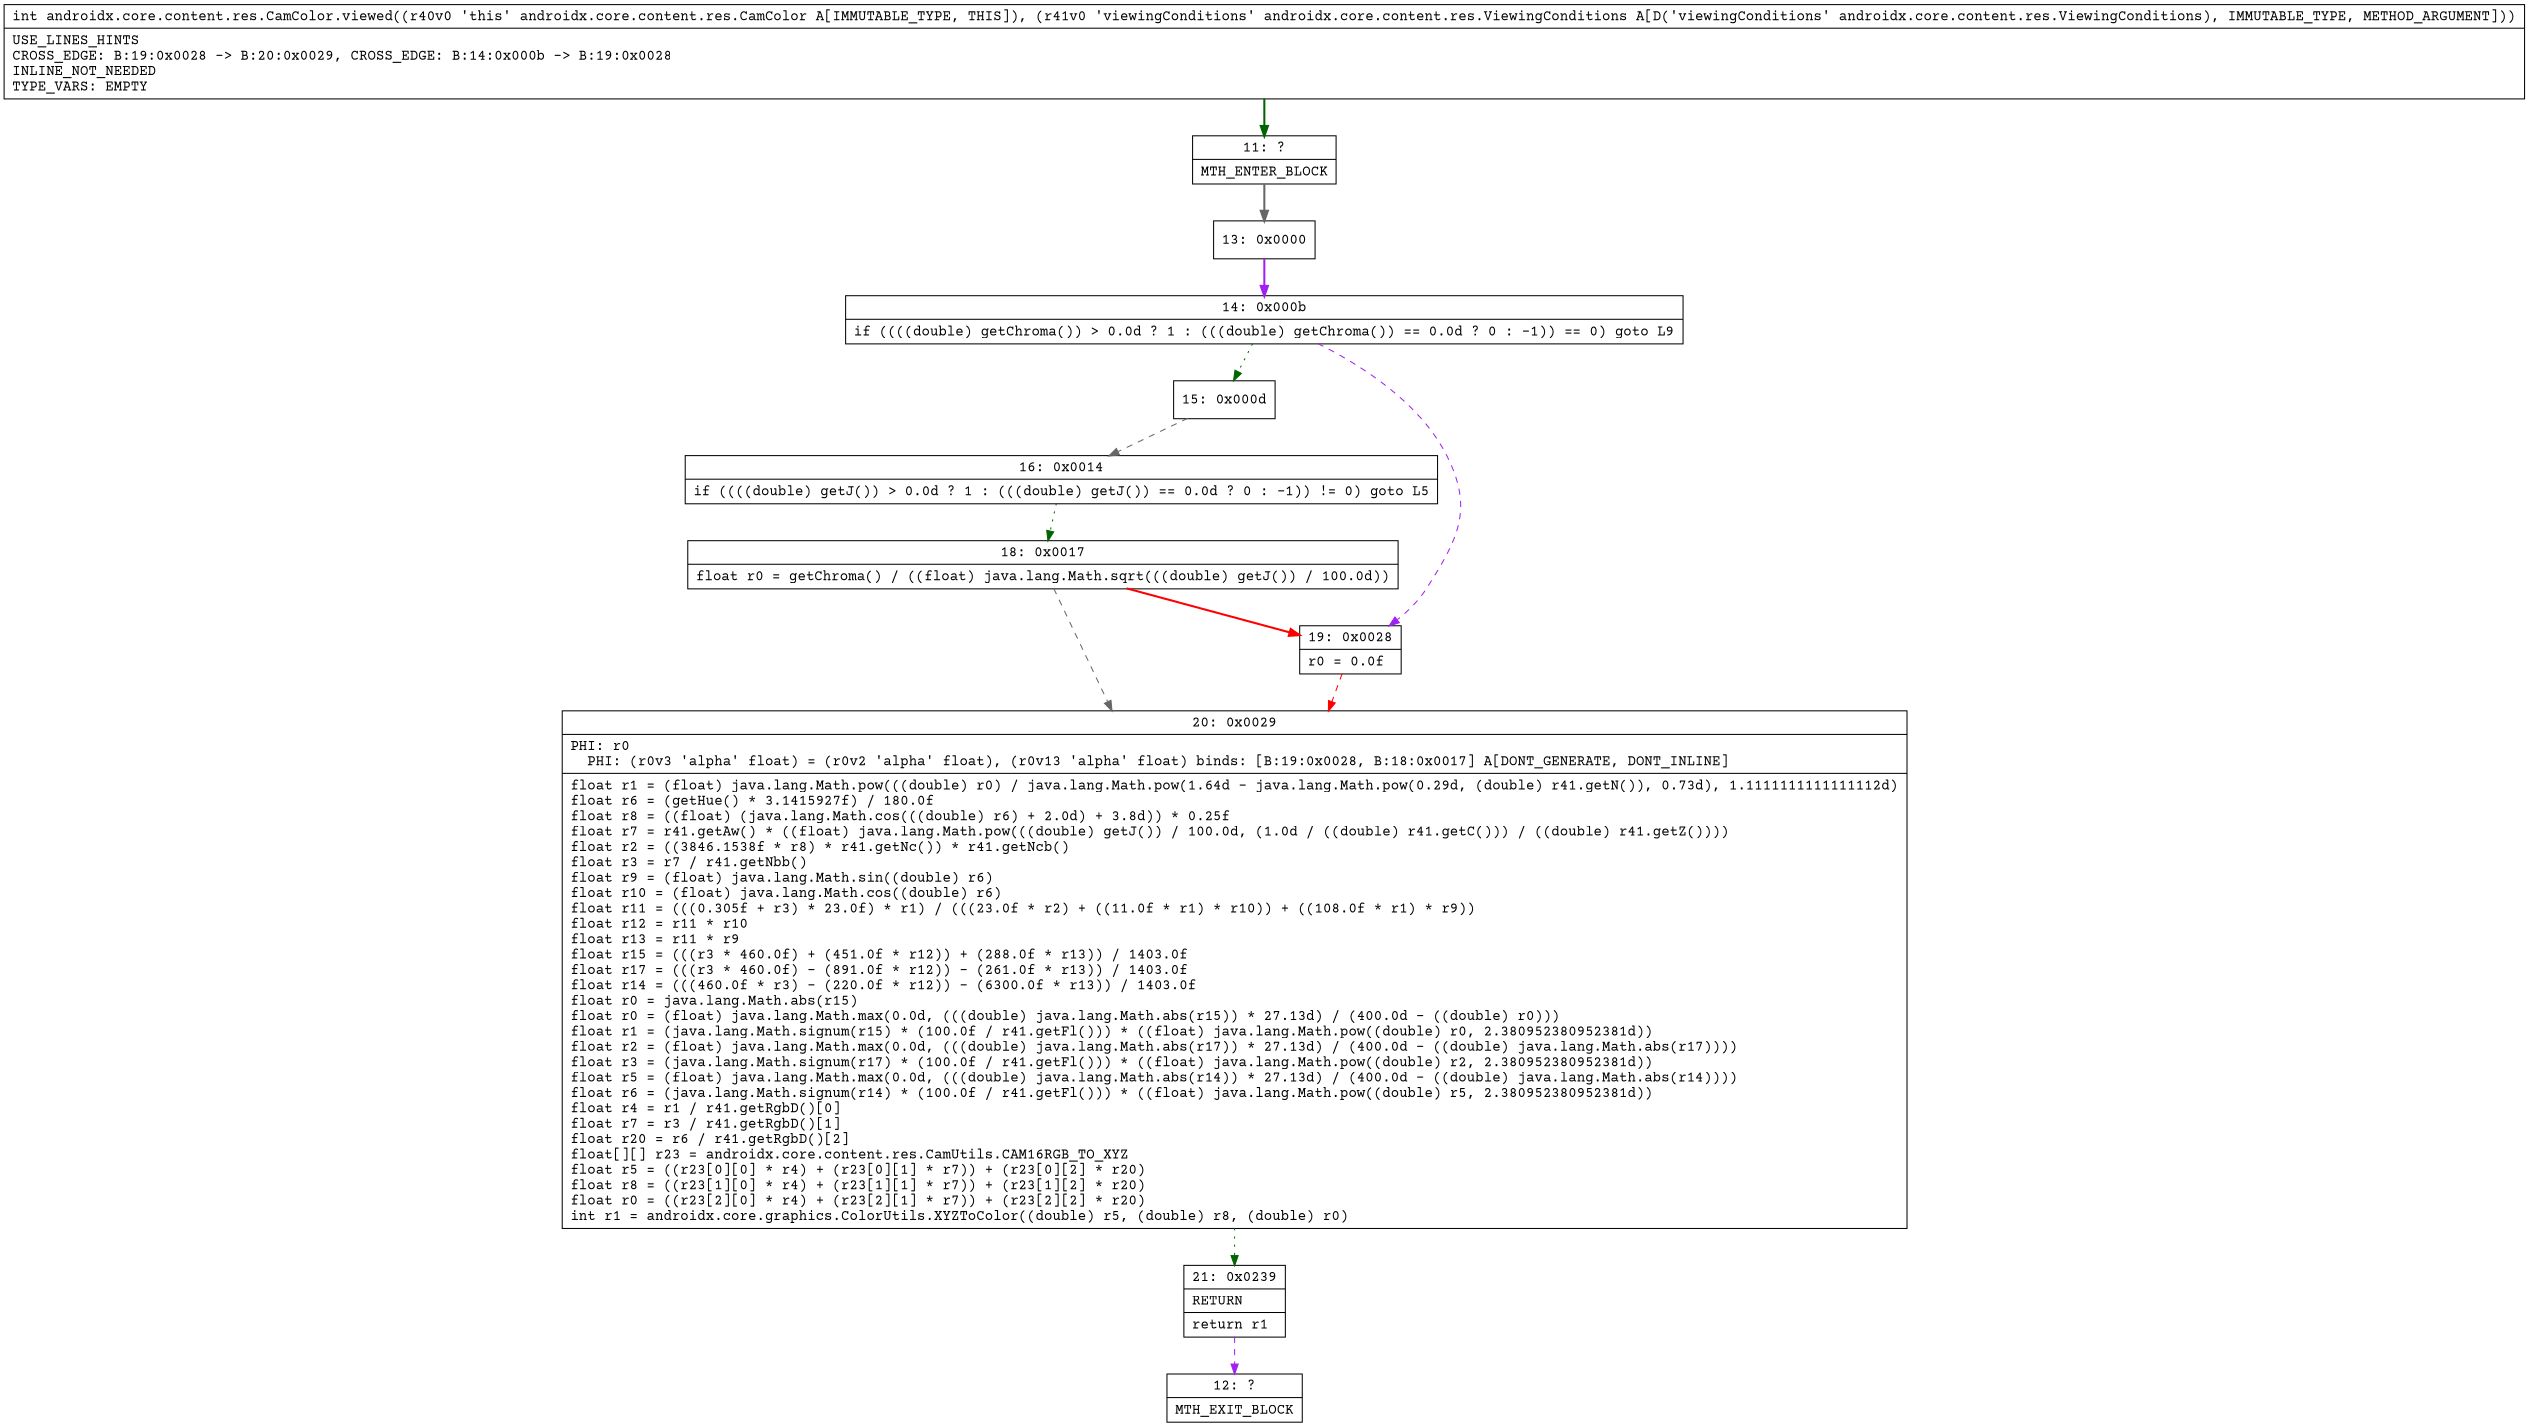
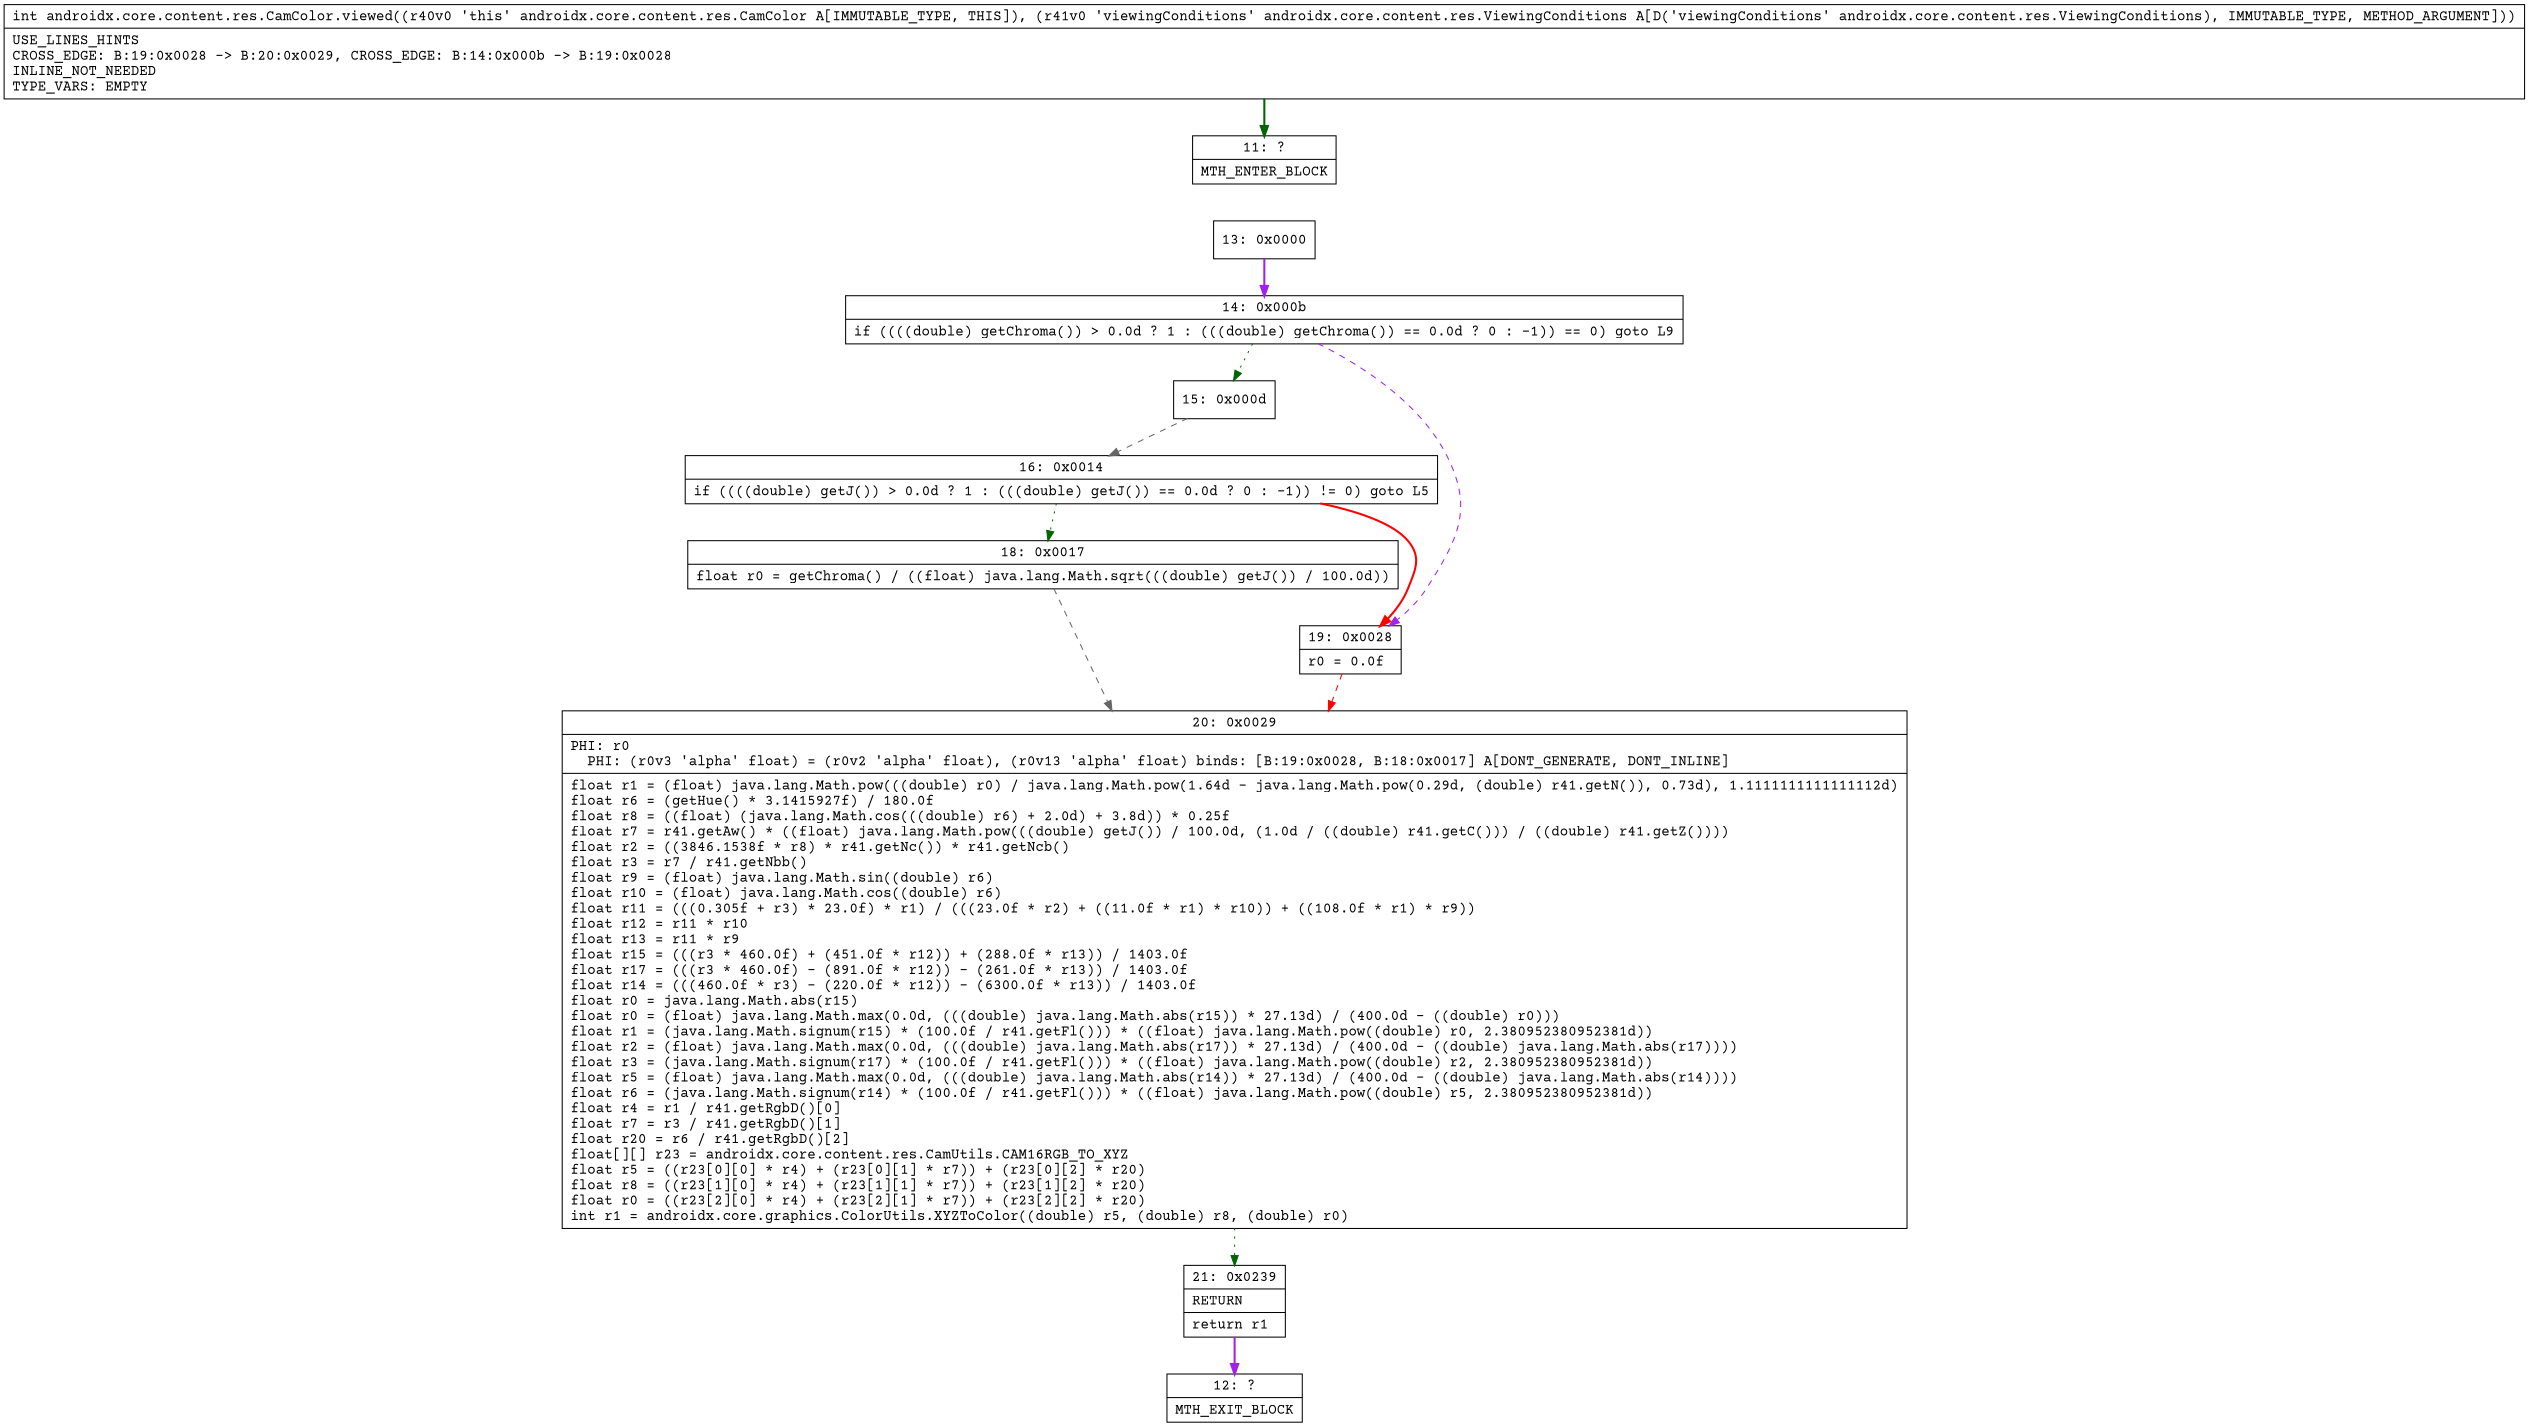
(1264, 197) -> none
(1208, 610) -> (1405, 538)
(1235, 1350) -> (1235, 1350)
